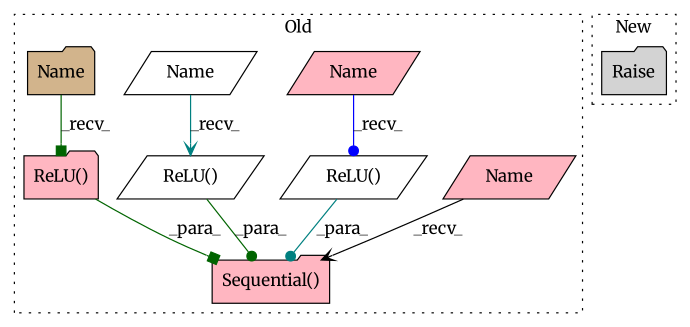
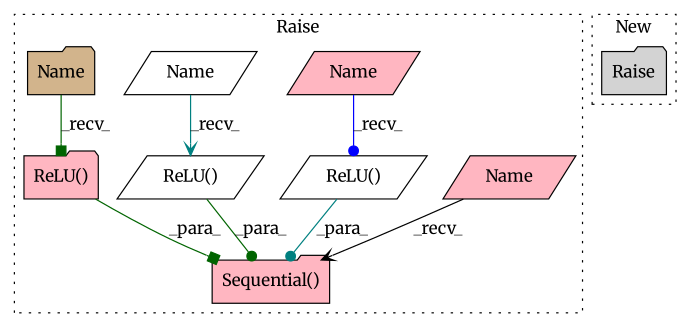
(298, 28) -> (298, 28)
